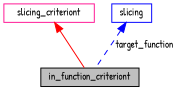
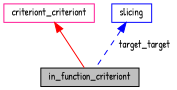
(49, 13) -> (49, 13)
(143, 45) -> (143, 45)
